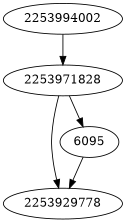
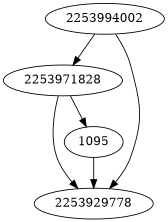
none -> (139, 109)
(89, 142) -> (94, 142)
